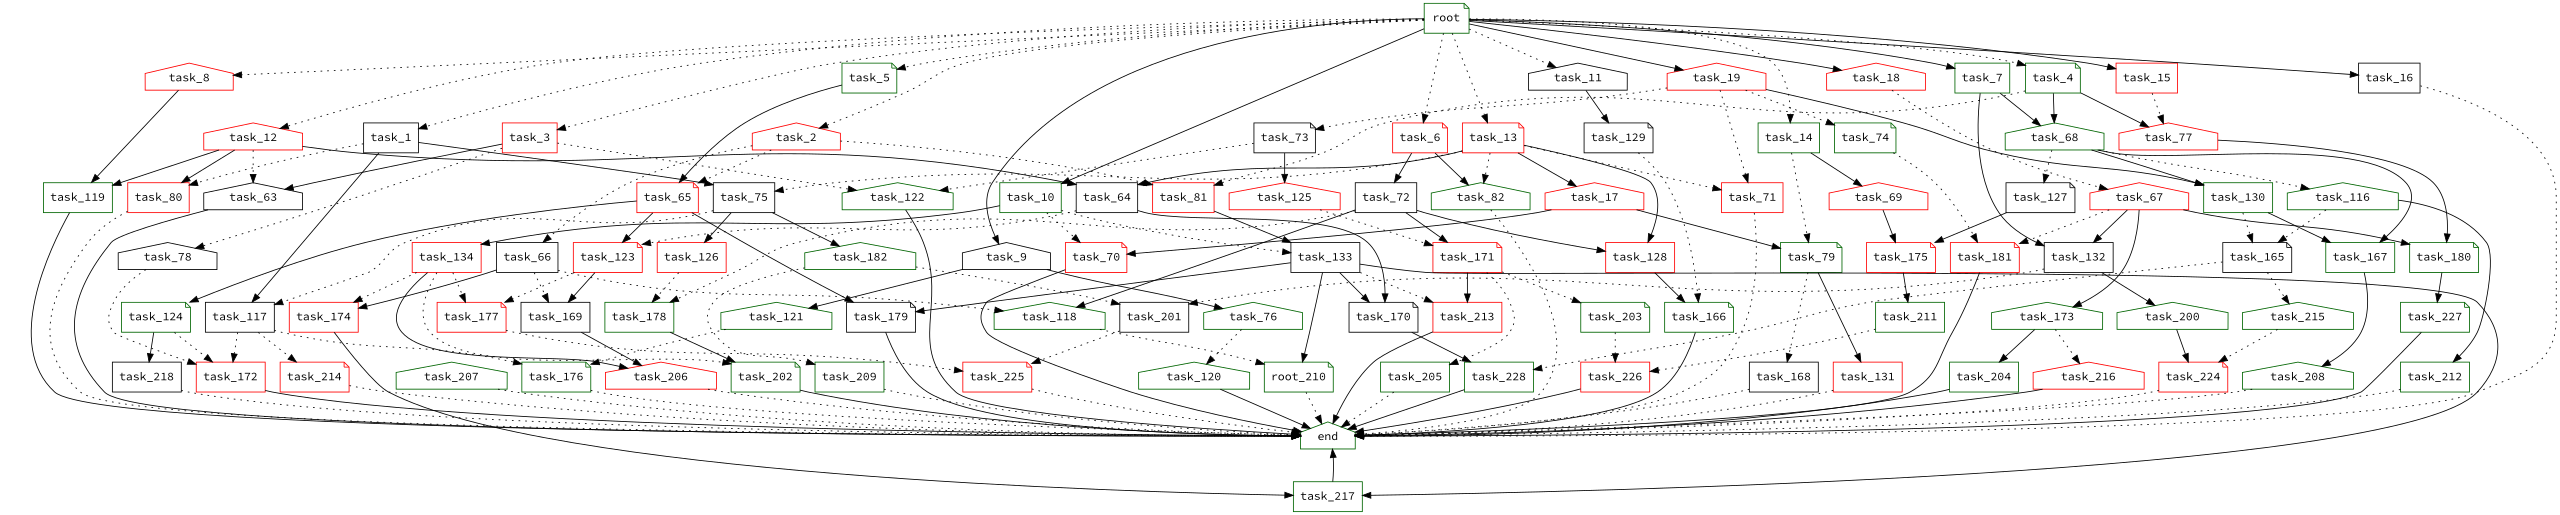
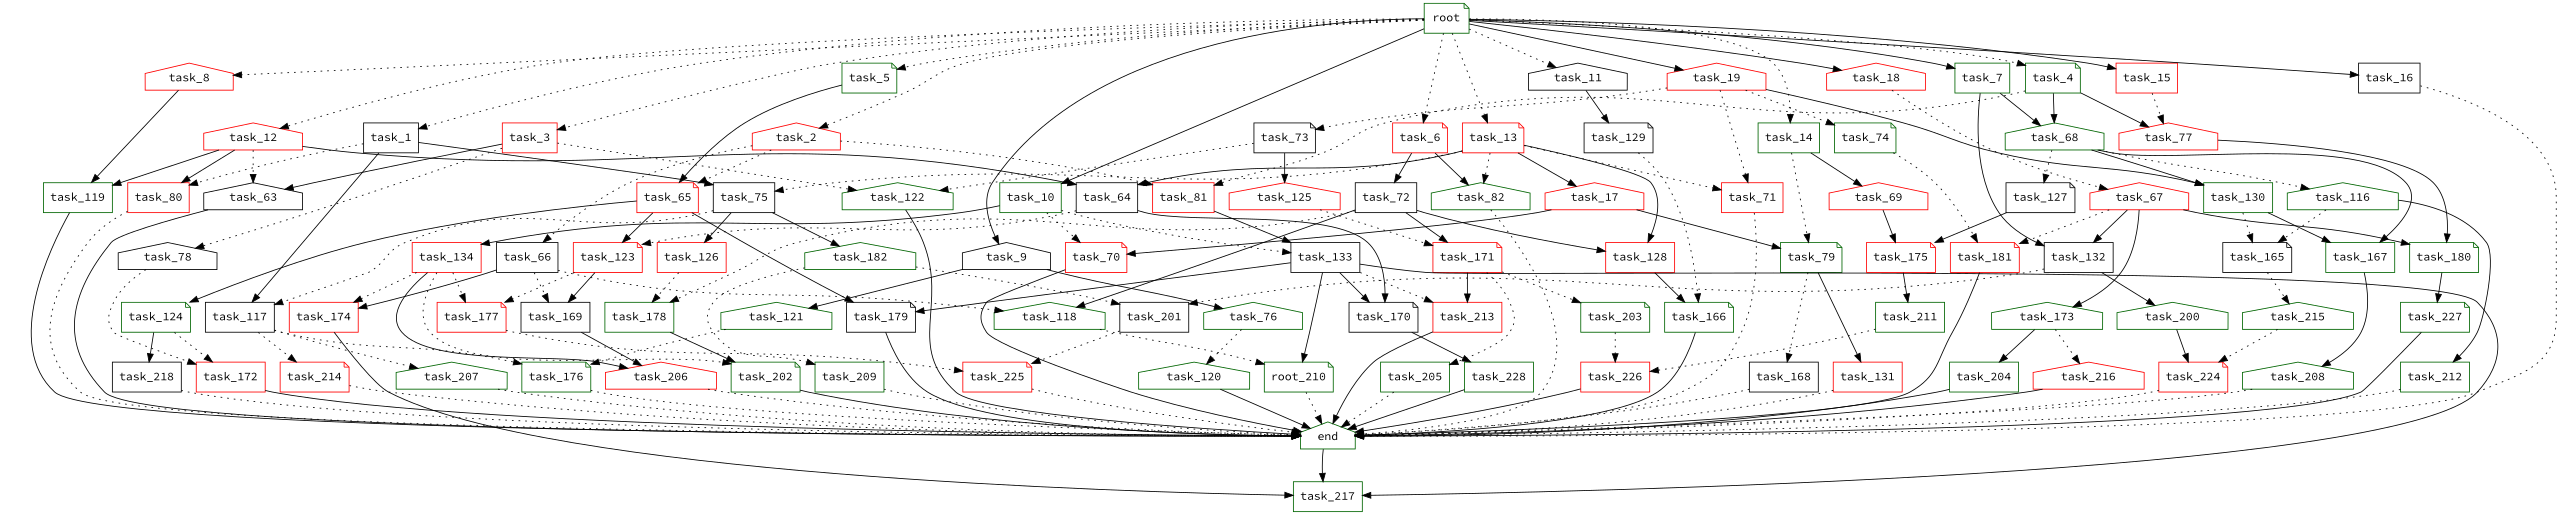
(1880, 301) -> none
(236, 343) -> (338, 348)
(1333, 470) -> (1322, 461)
